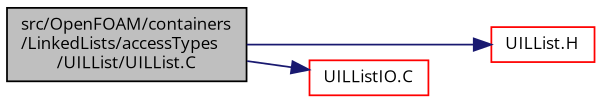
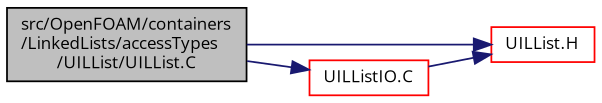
none -> (451, 62)
